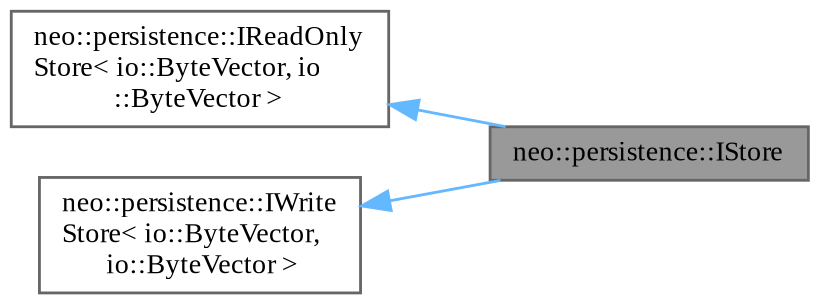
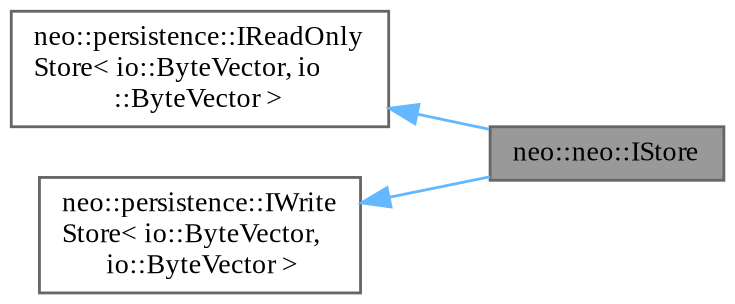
(649, 154) -> (607, 154)
